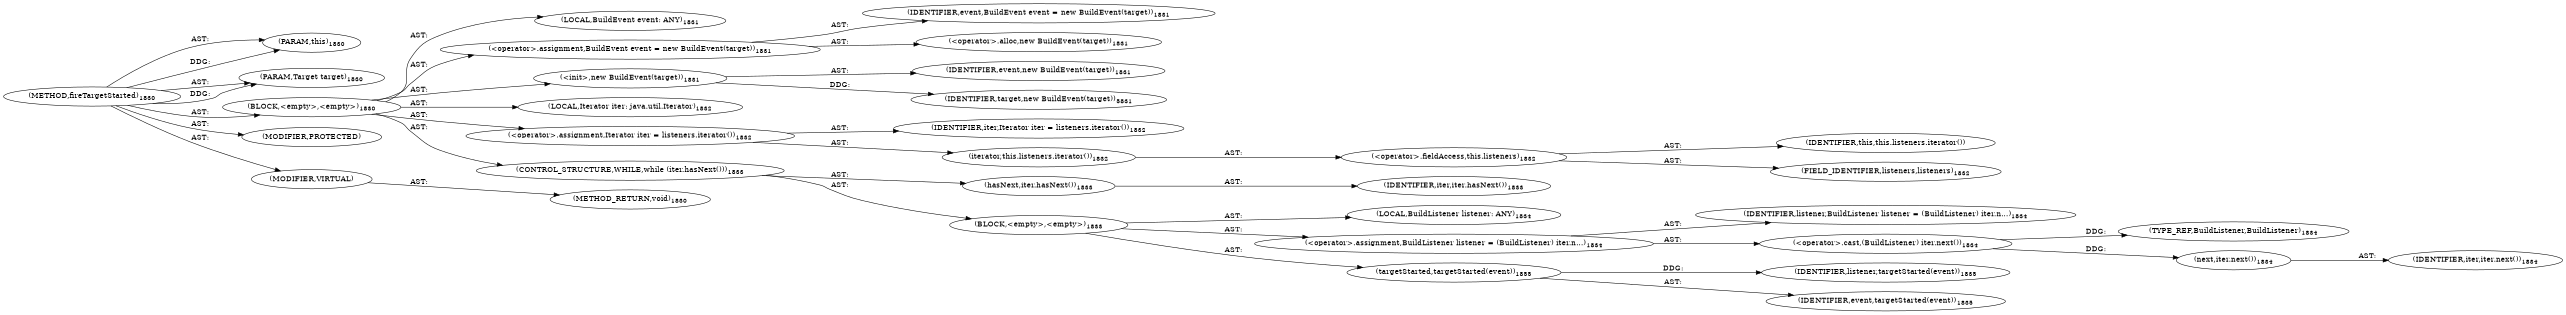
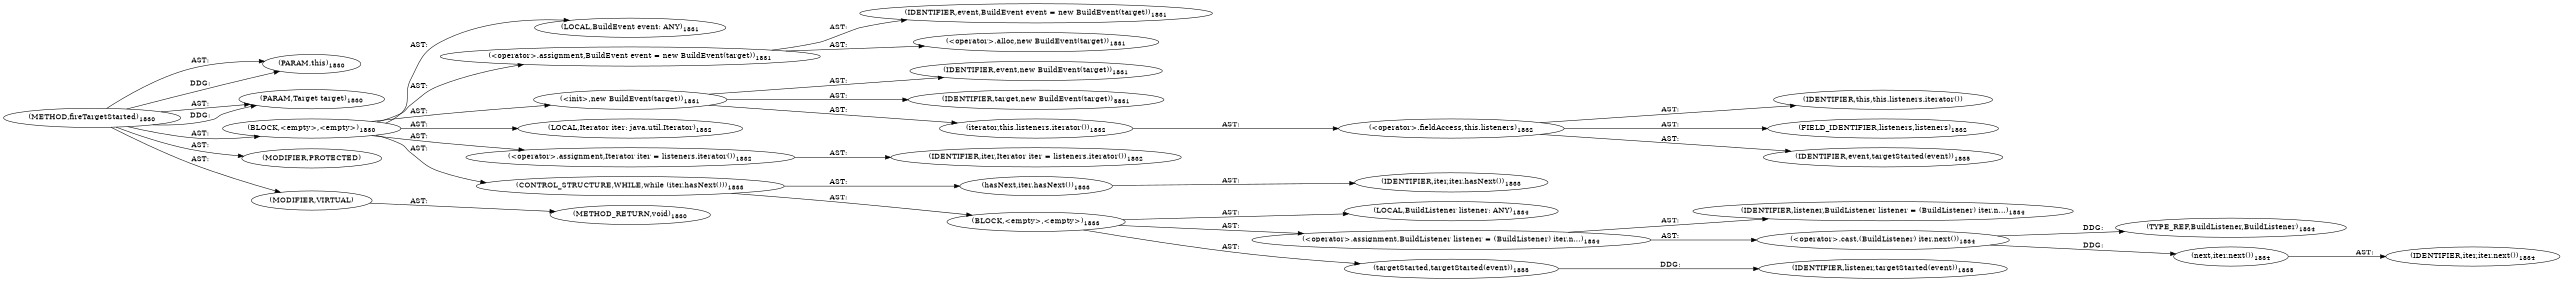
(841, 85) -> (840, 96)
(850, 147) -> (830, 114)
(1664, 287) -> (1663, 143)
